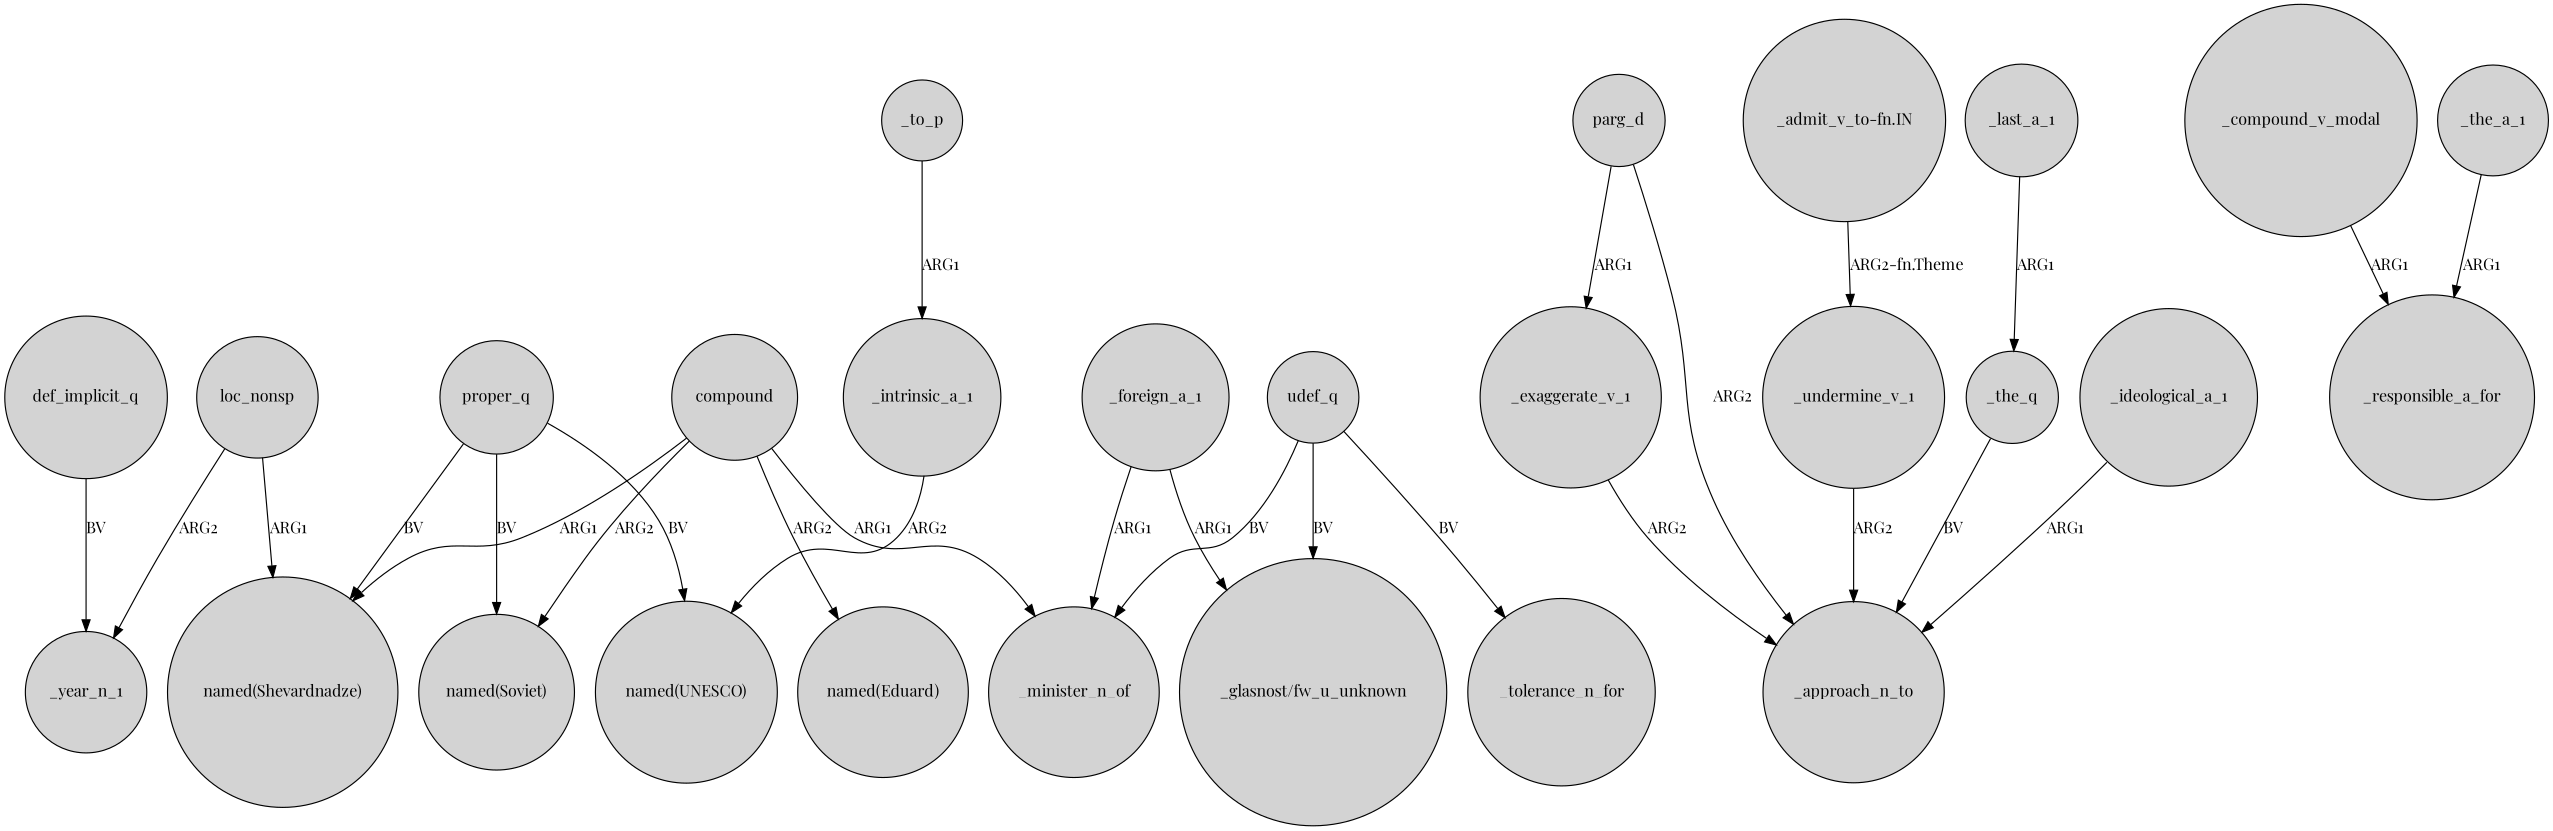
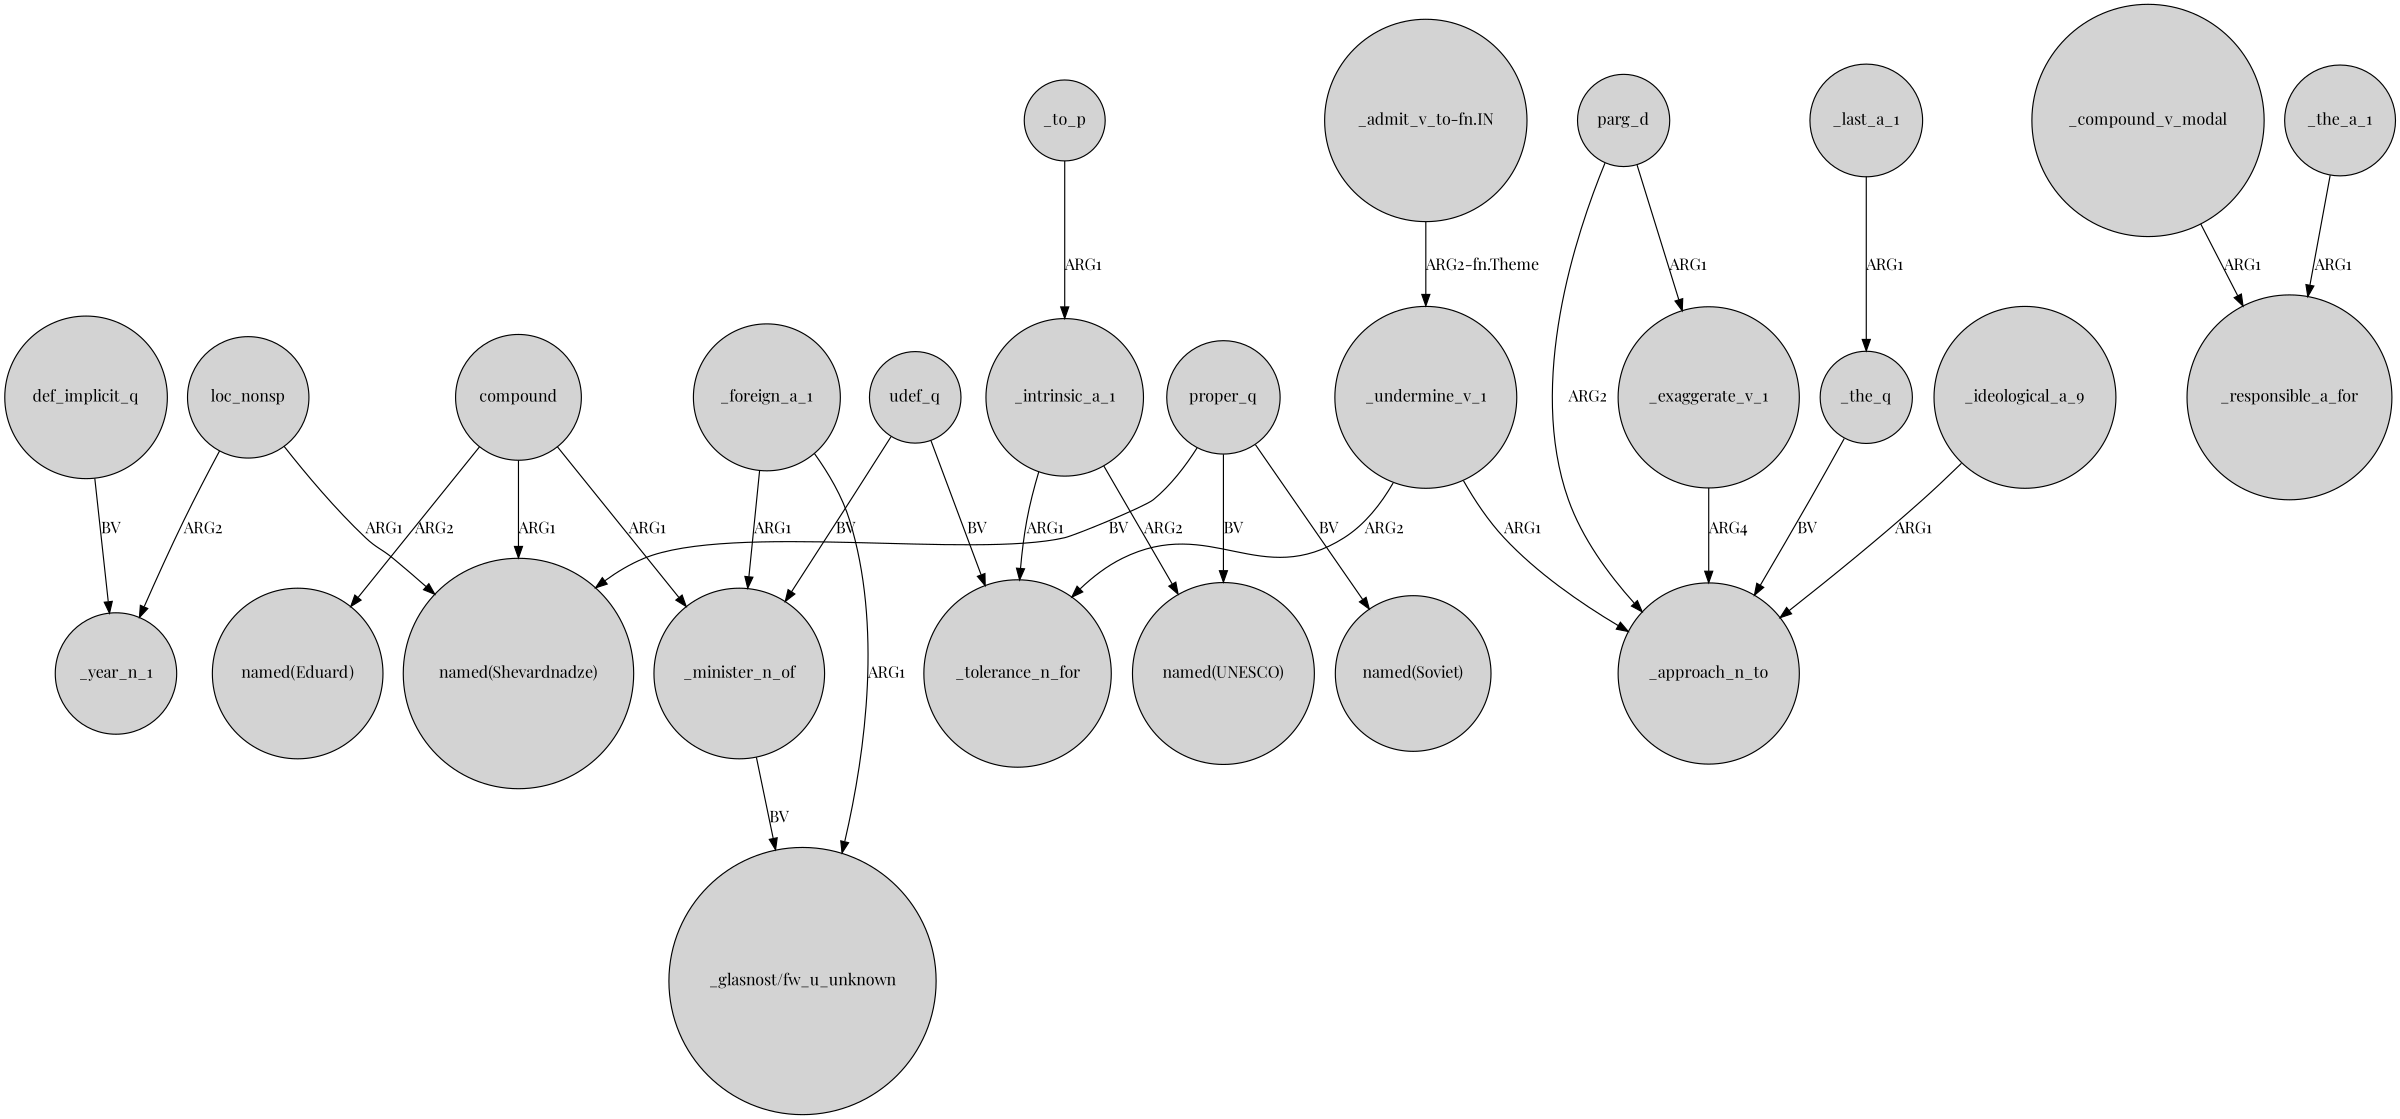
(2169, 397) -> (2025, 397)
(1313, 495) -> (765, 798)
none -> (1027, 519)
(612, 524) -> none
(1667, 529) -> (1728, 529)
(1873, 529) -> (1523, 529)
none -> (1245, 553)
